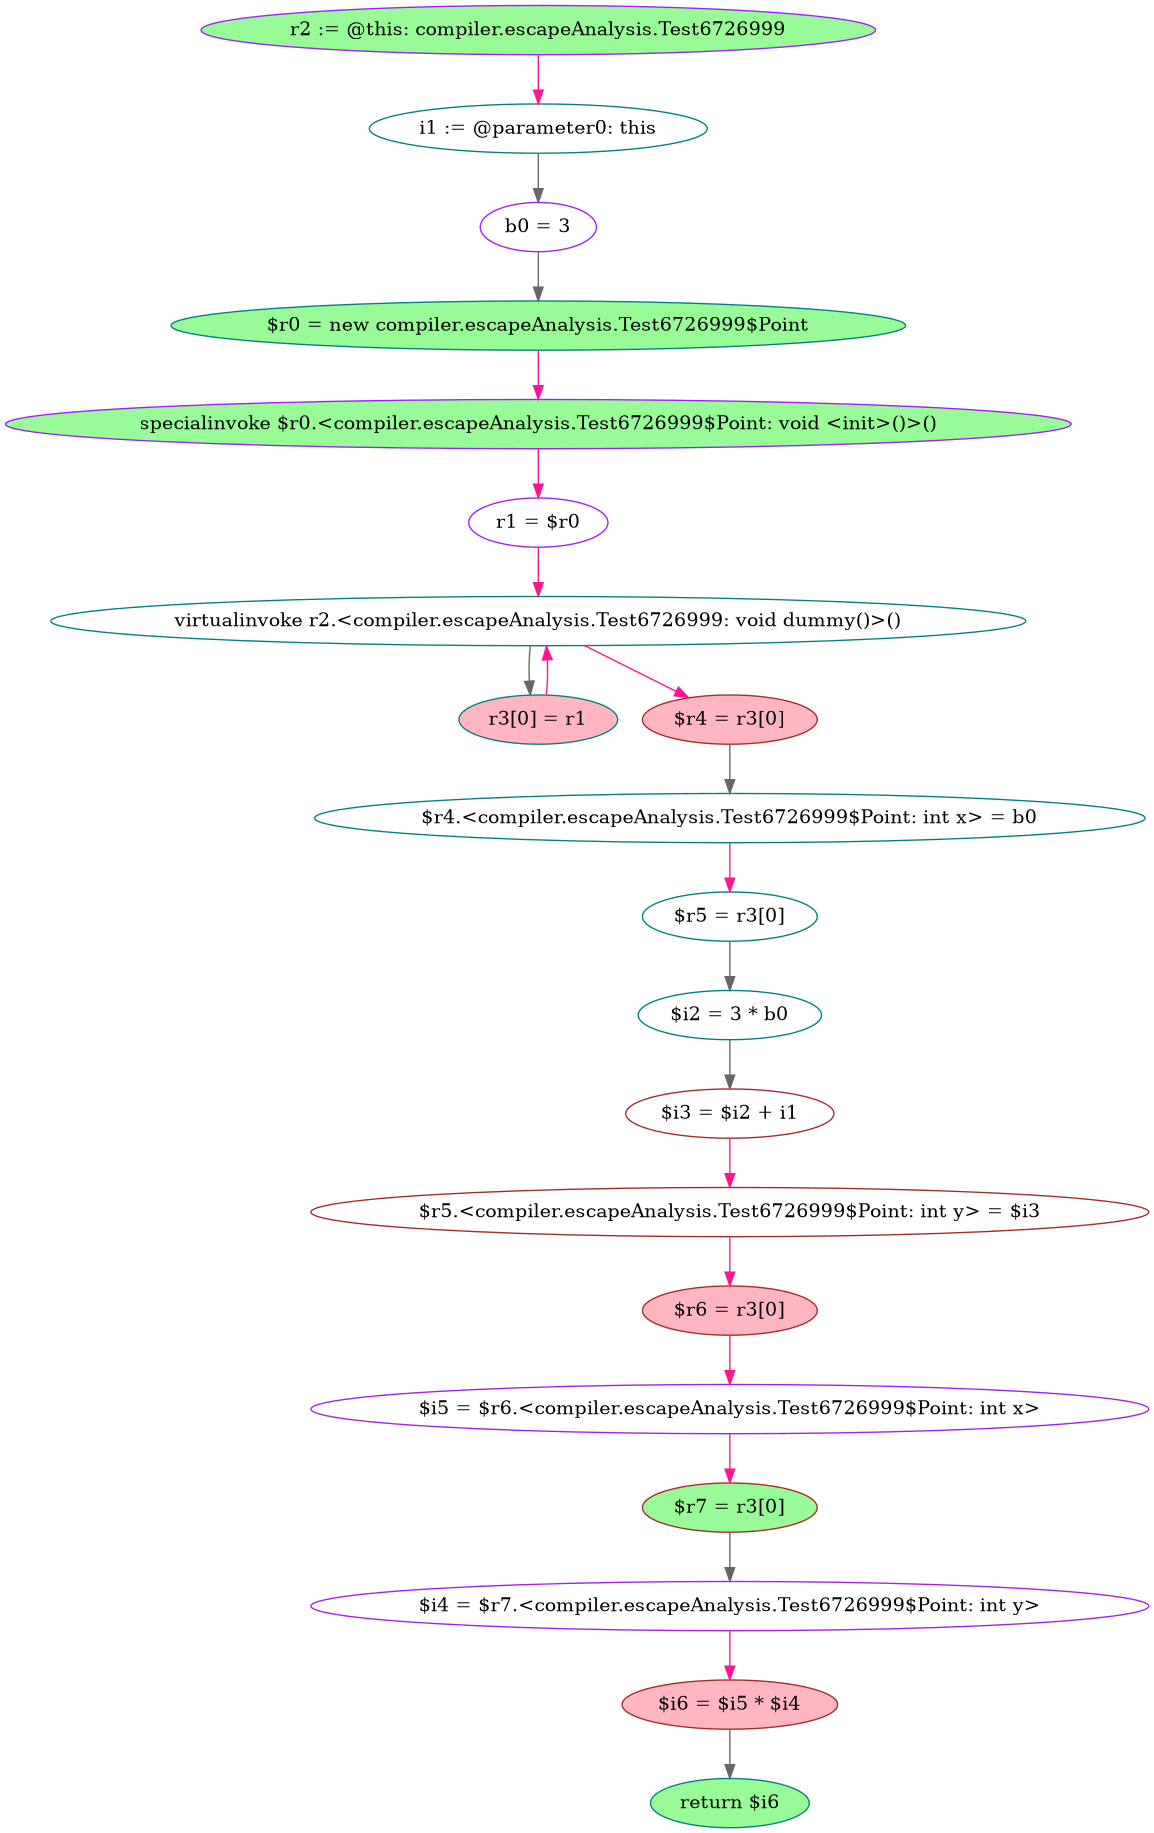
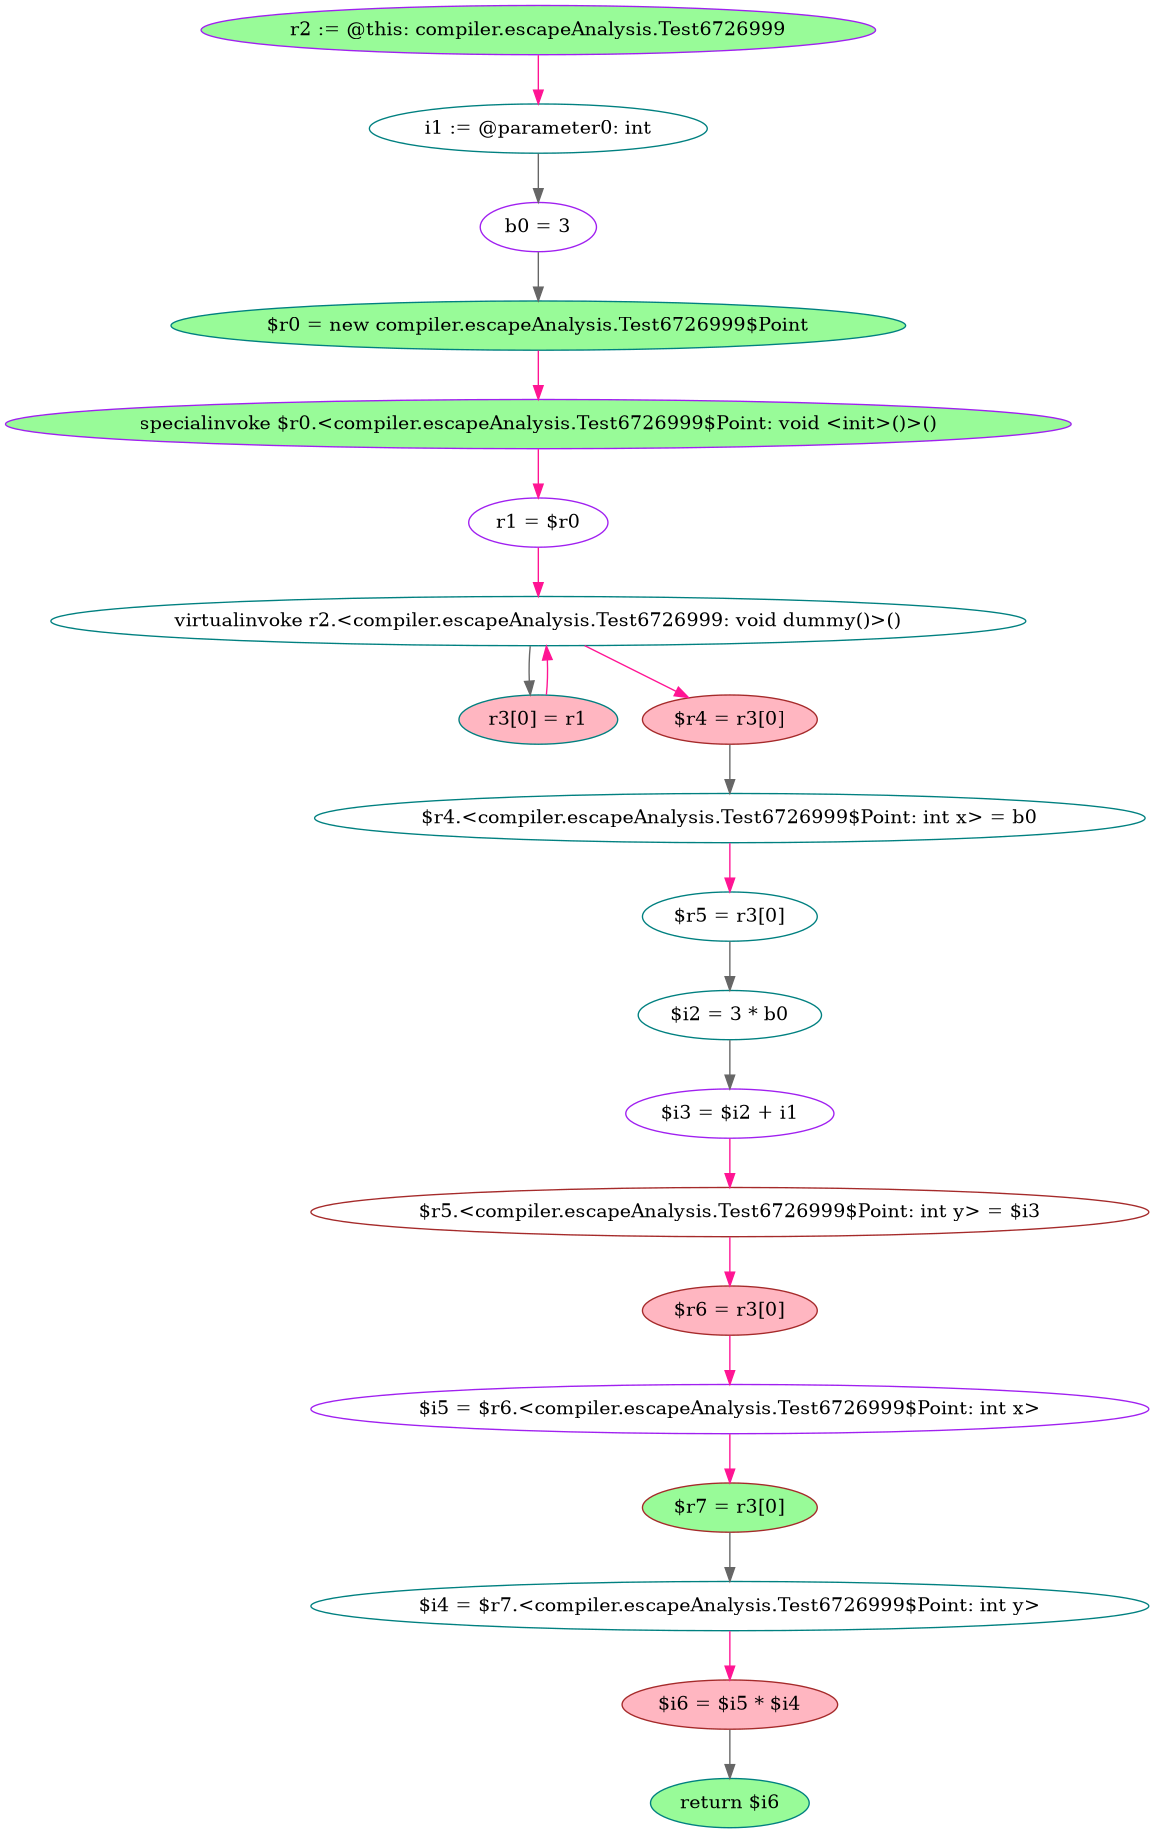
(538, 129) -> (538, 129)
(730, 1114) -> (730, 1114)
(730, 1606) -> (730, 1606)
